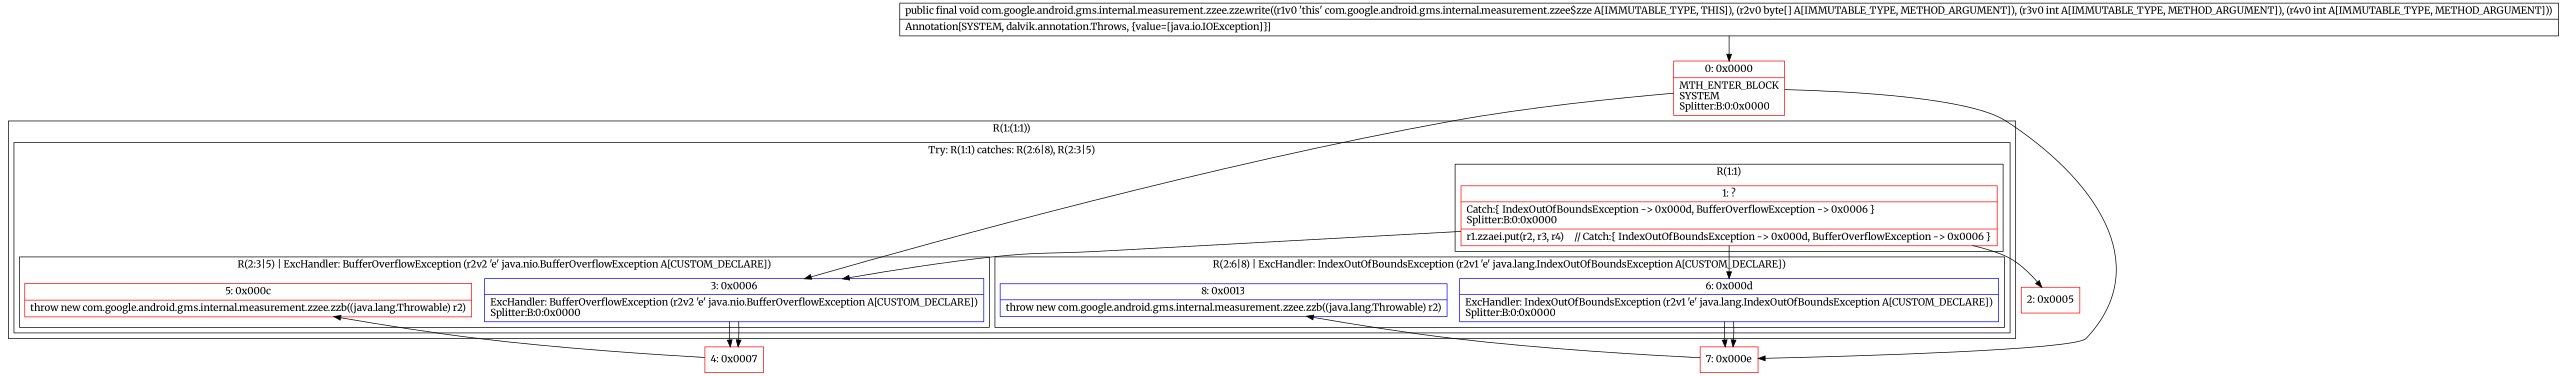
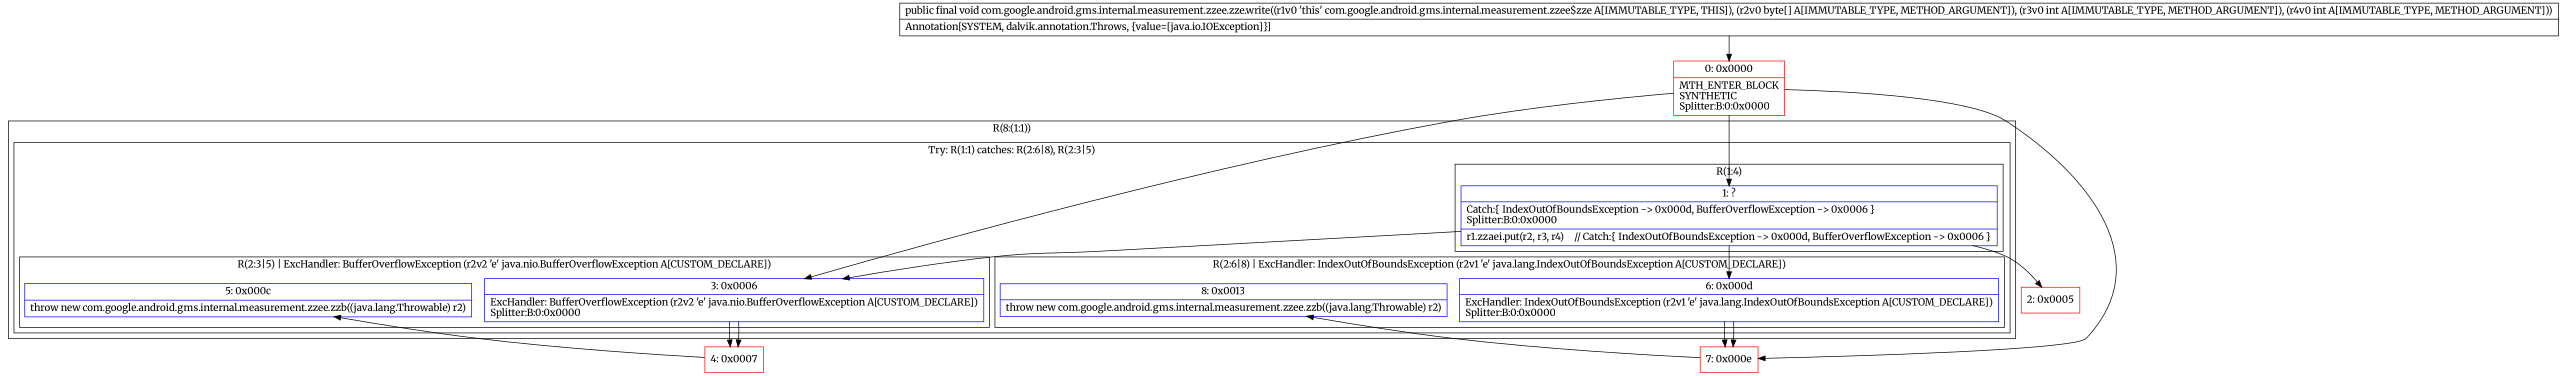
(1699, 96) -> (1708, 96)
(1012, 129) -> (1012, 129)
none -> (1729, 147)
(1729, 172) -> (1729, 172)
(1729, 216) -> (1729, 216)
(248, 300) -> (248, 300)
